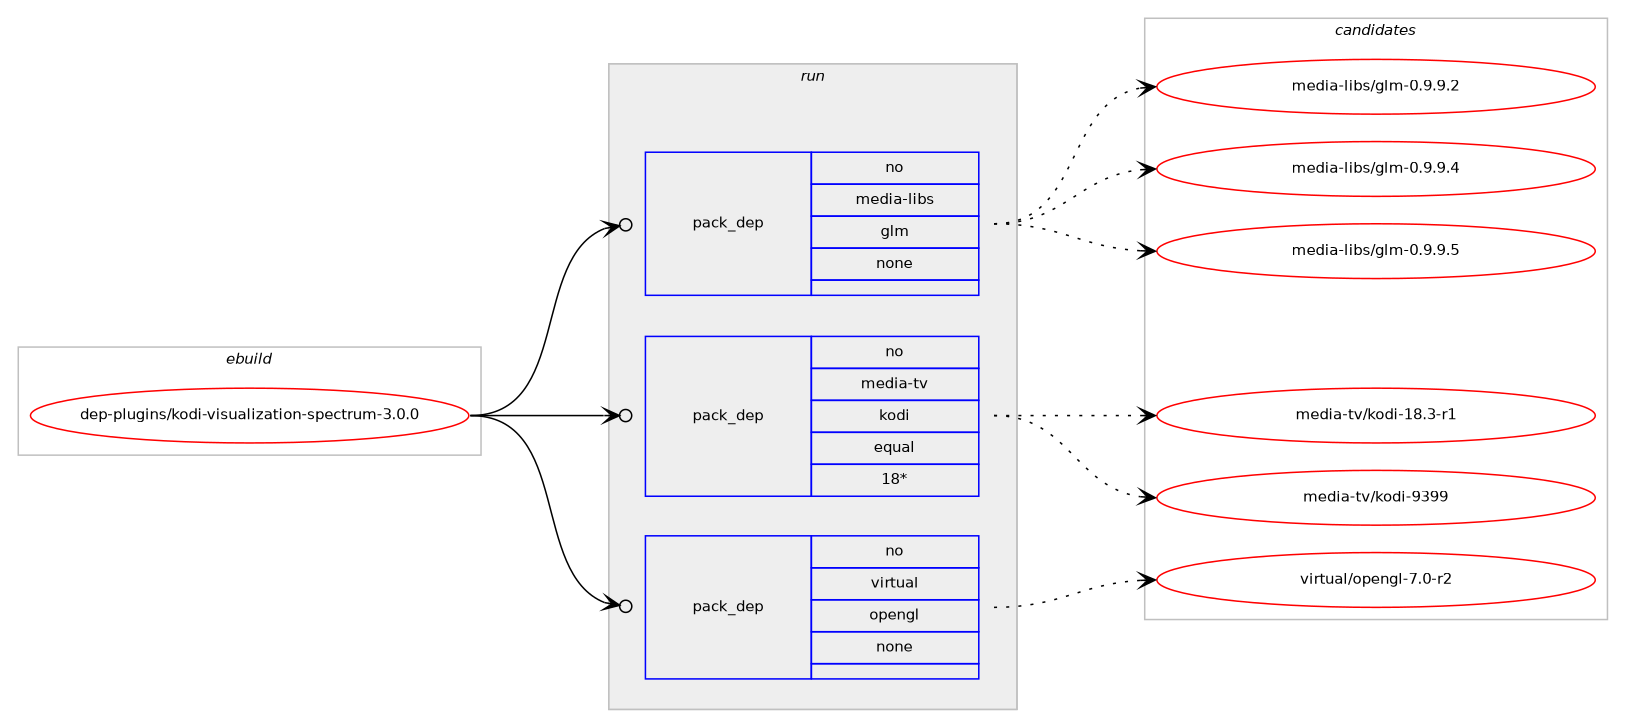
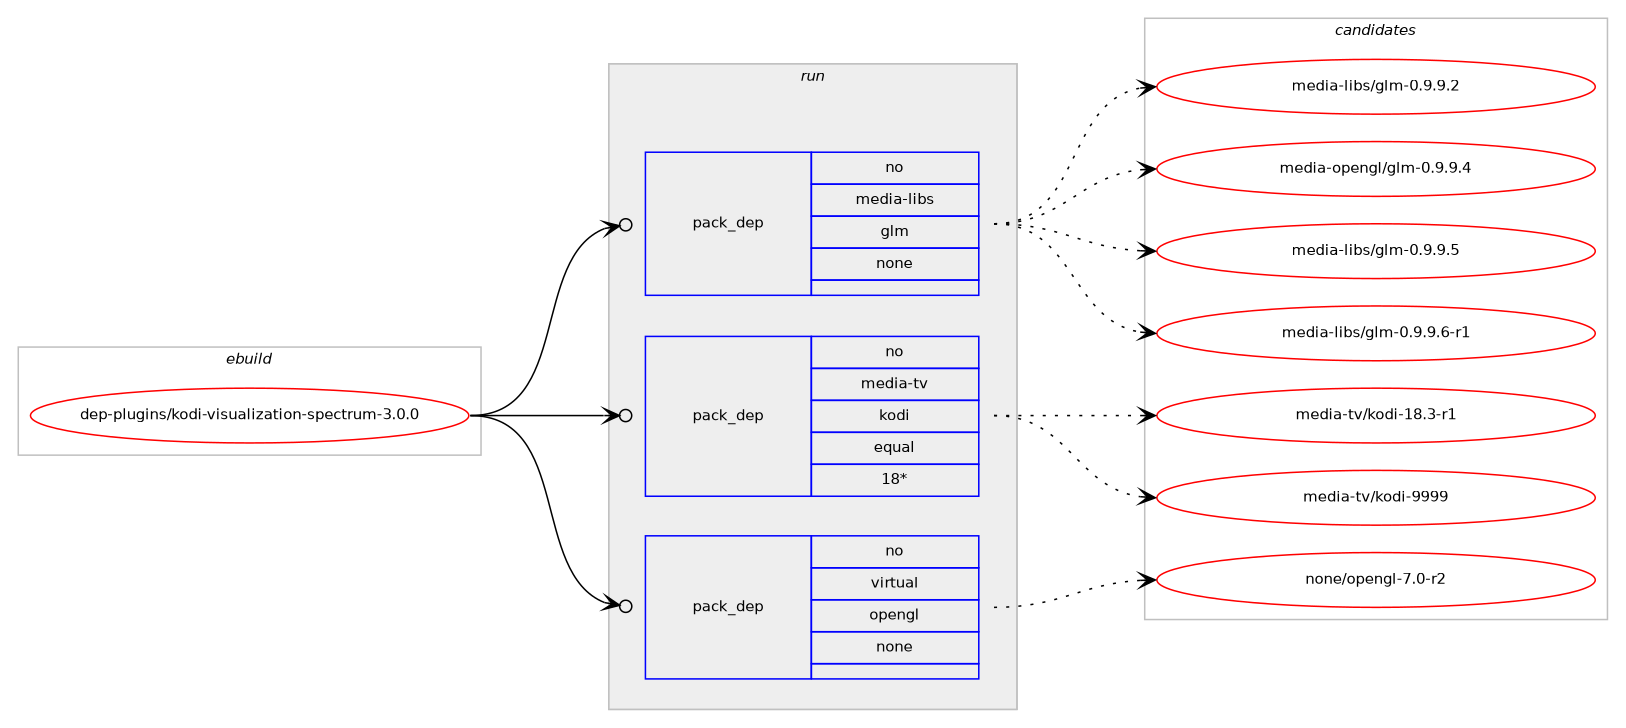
(1376, 169) -> (1376, 169)
none -> (1376, 333)
(1376, 498) -> (1376, 498)
(1376, 580) -> (1376, 580)
